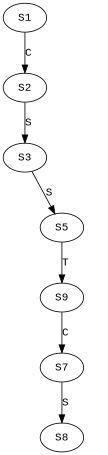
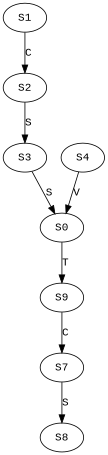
none -> (83, 158)
(62, 228) -> (62, 228)
